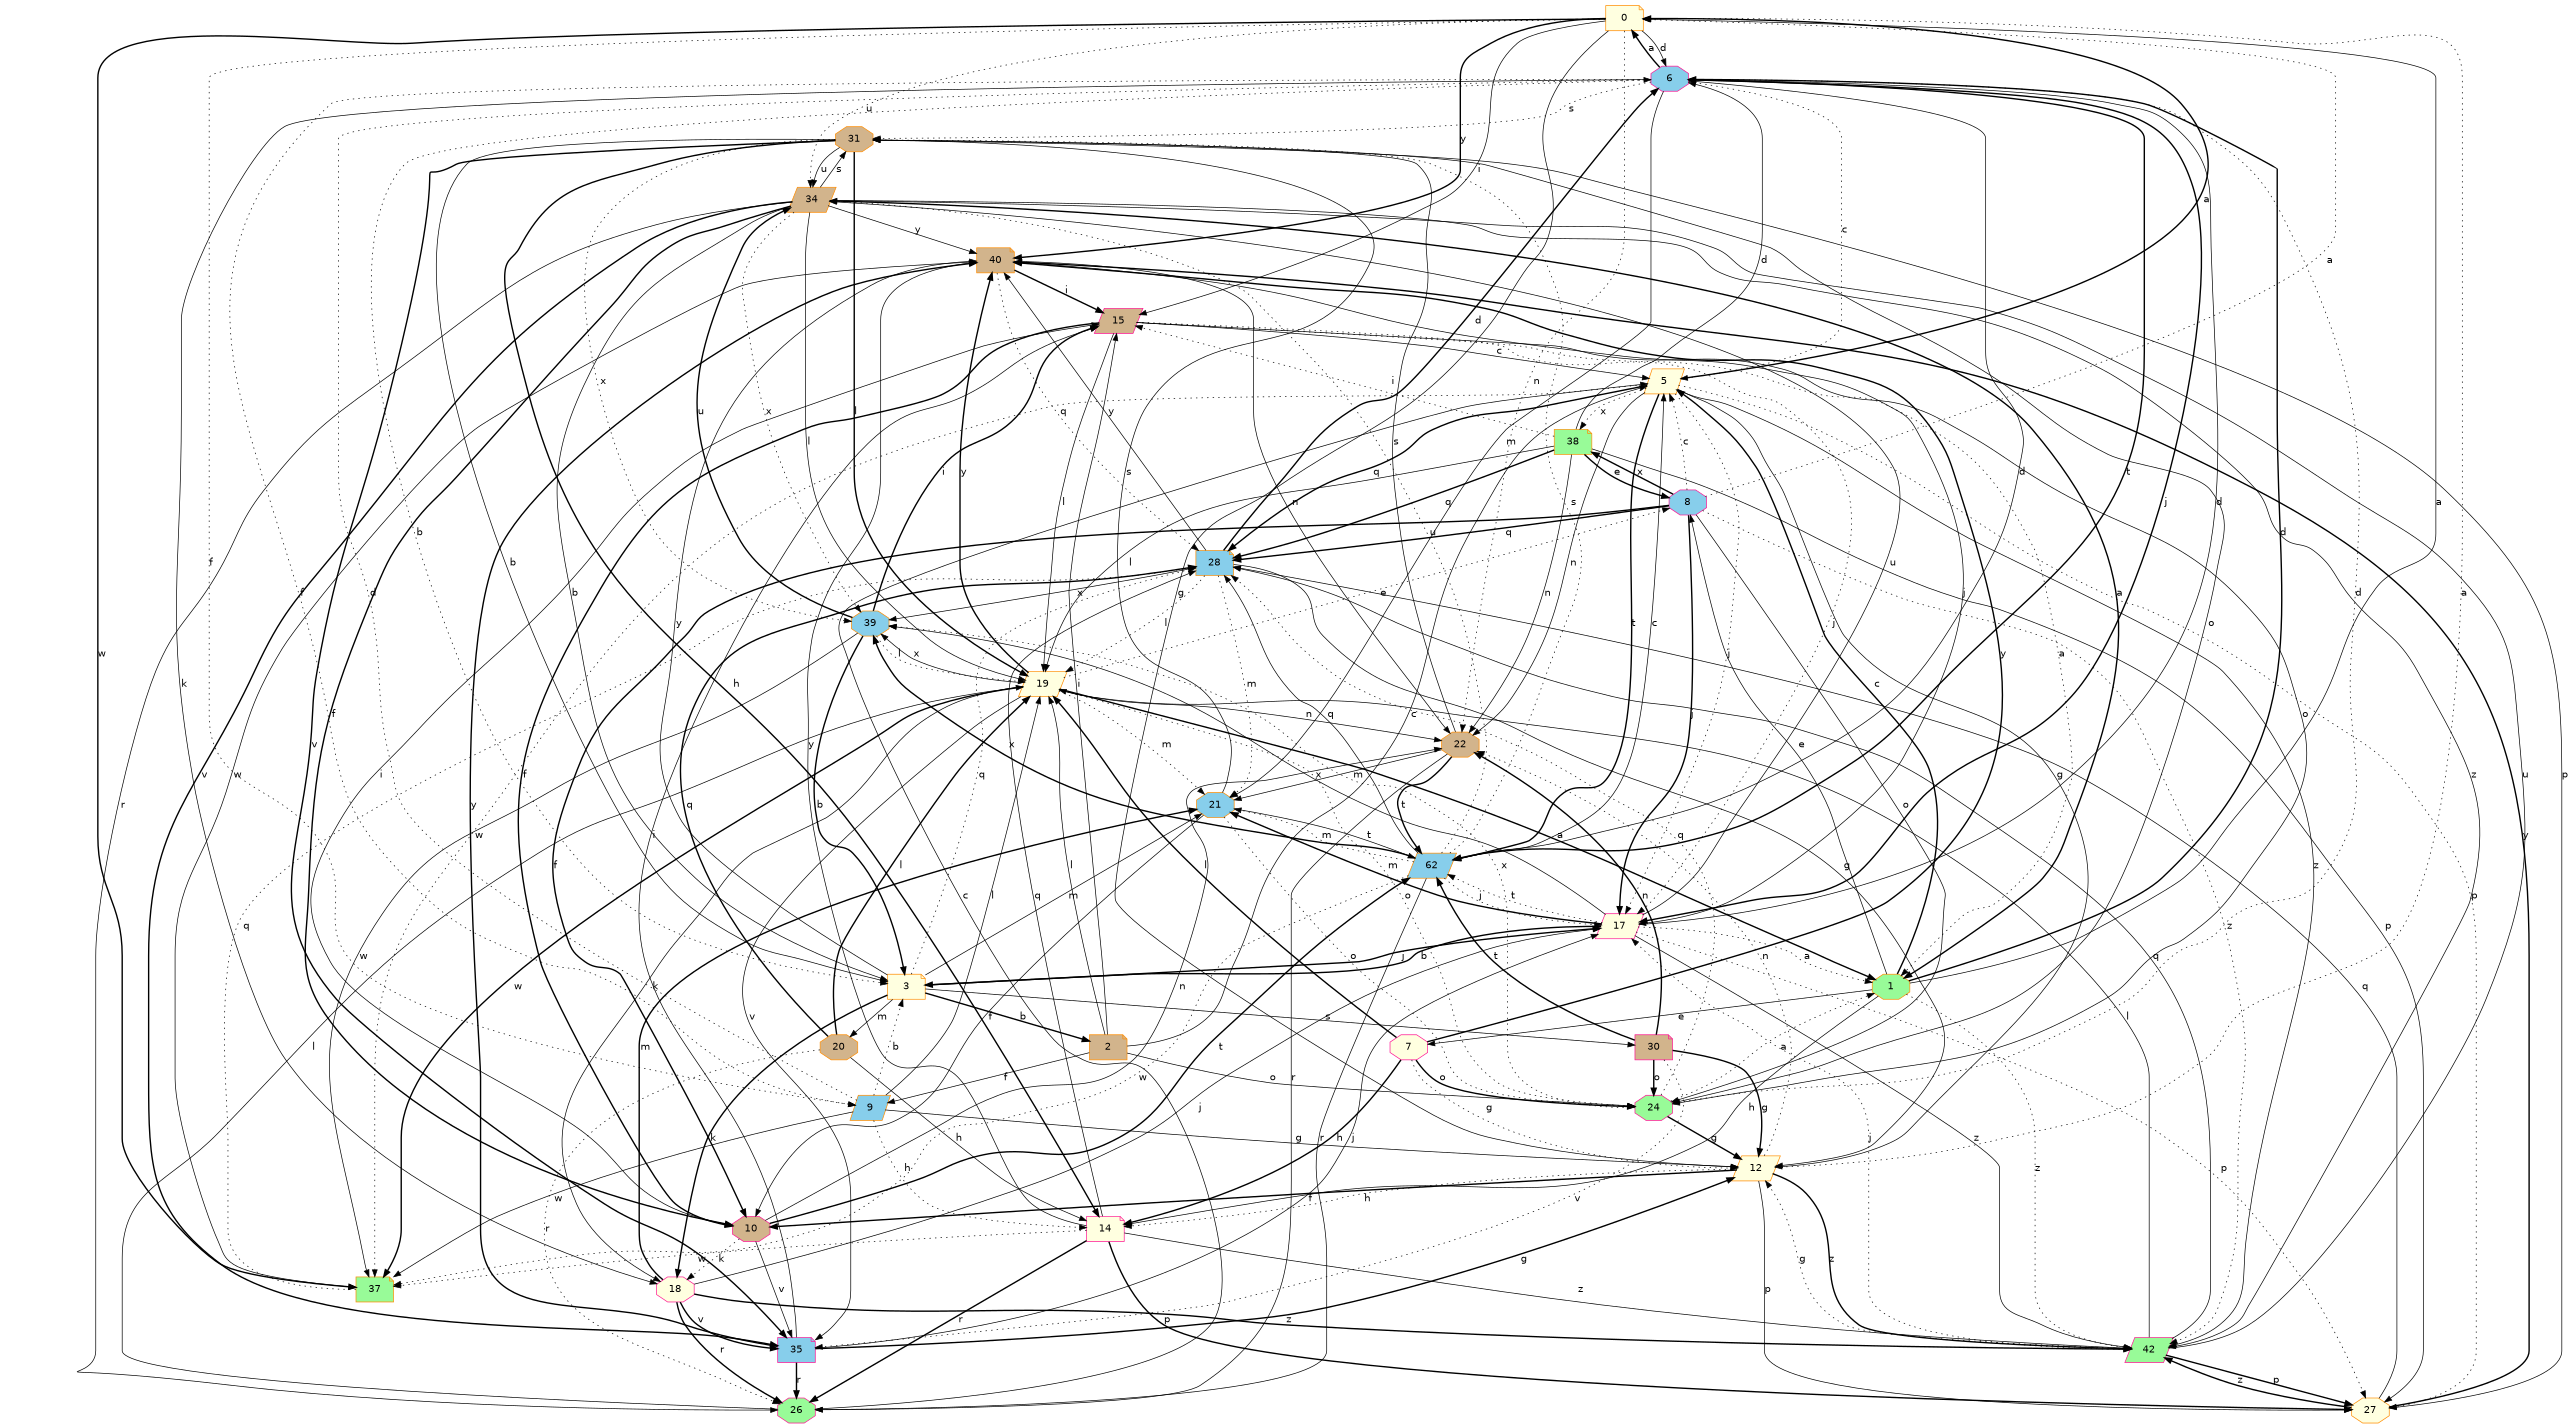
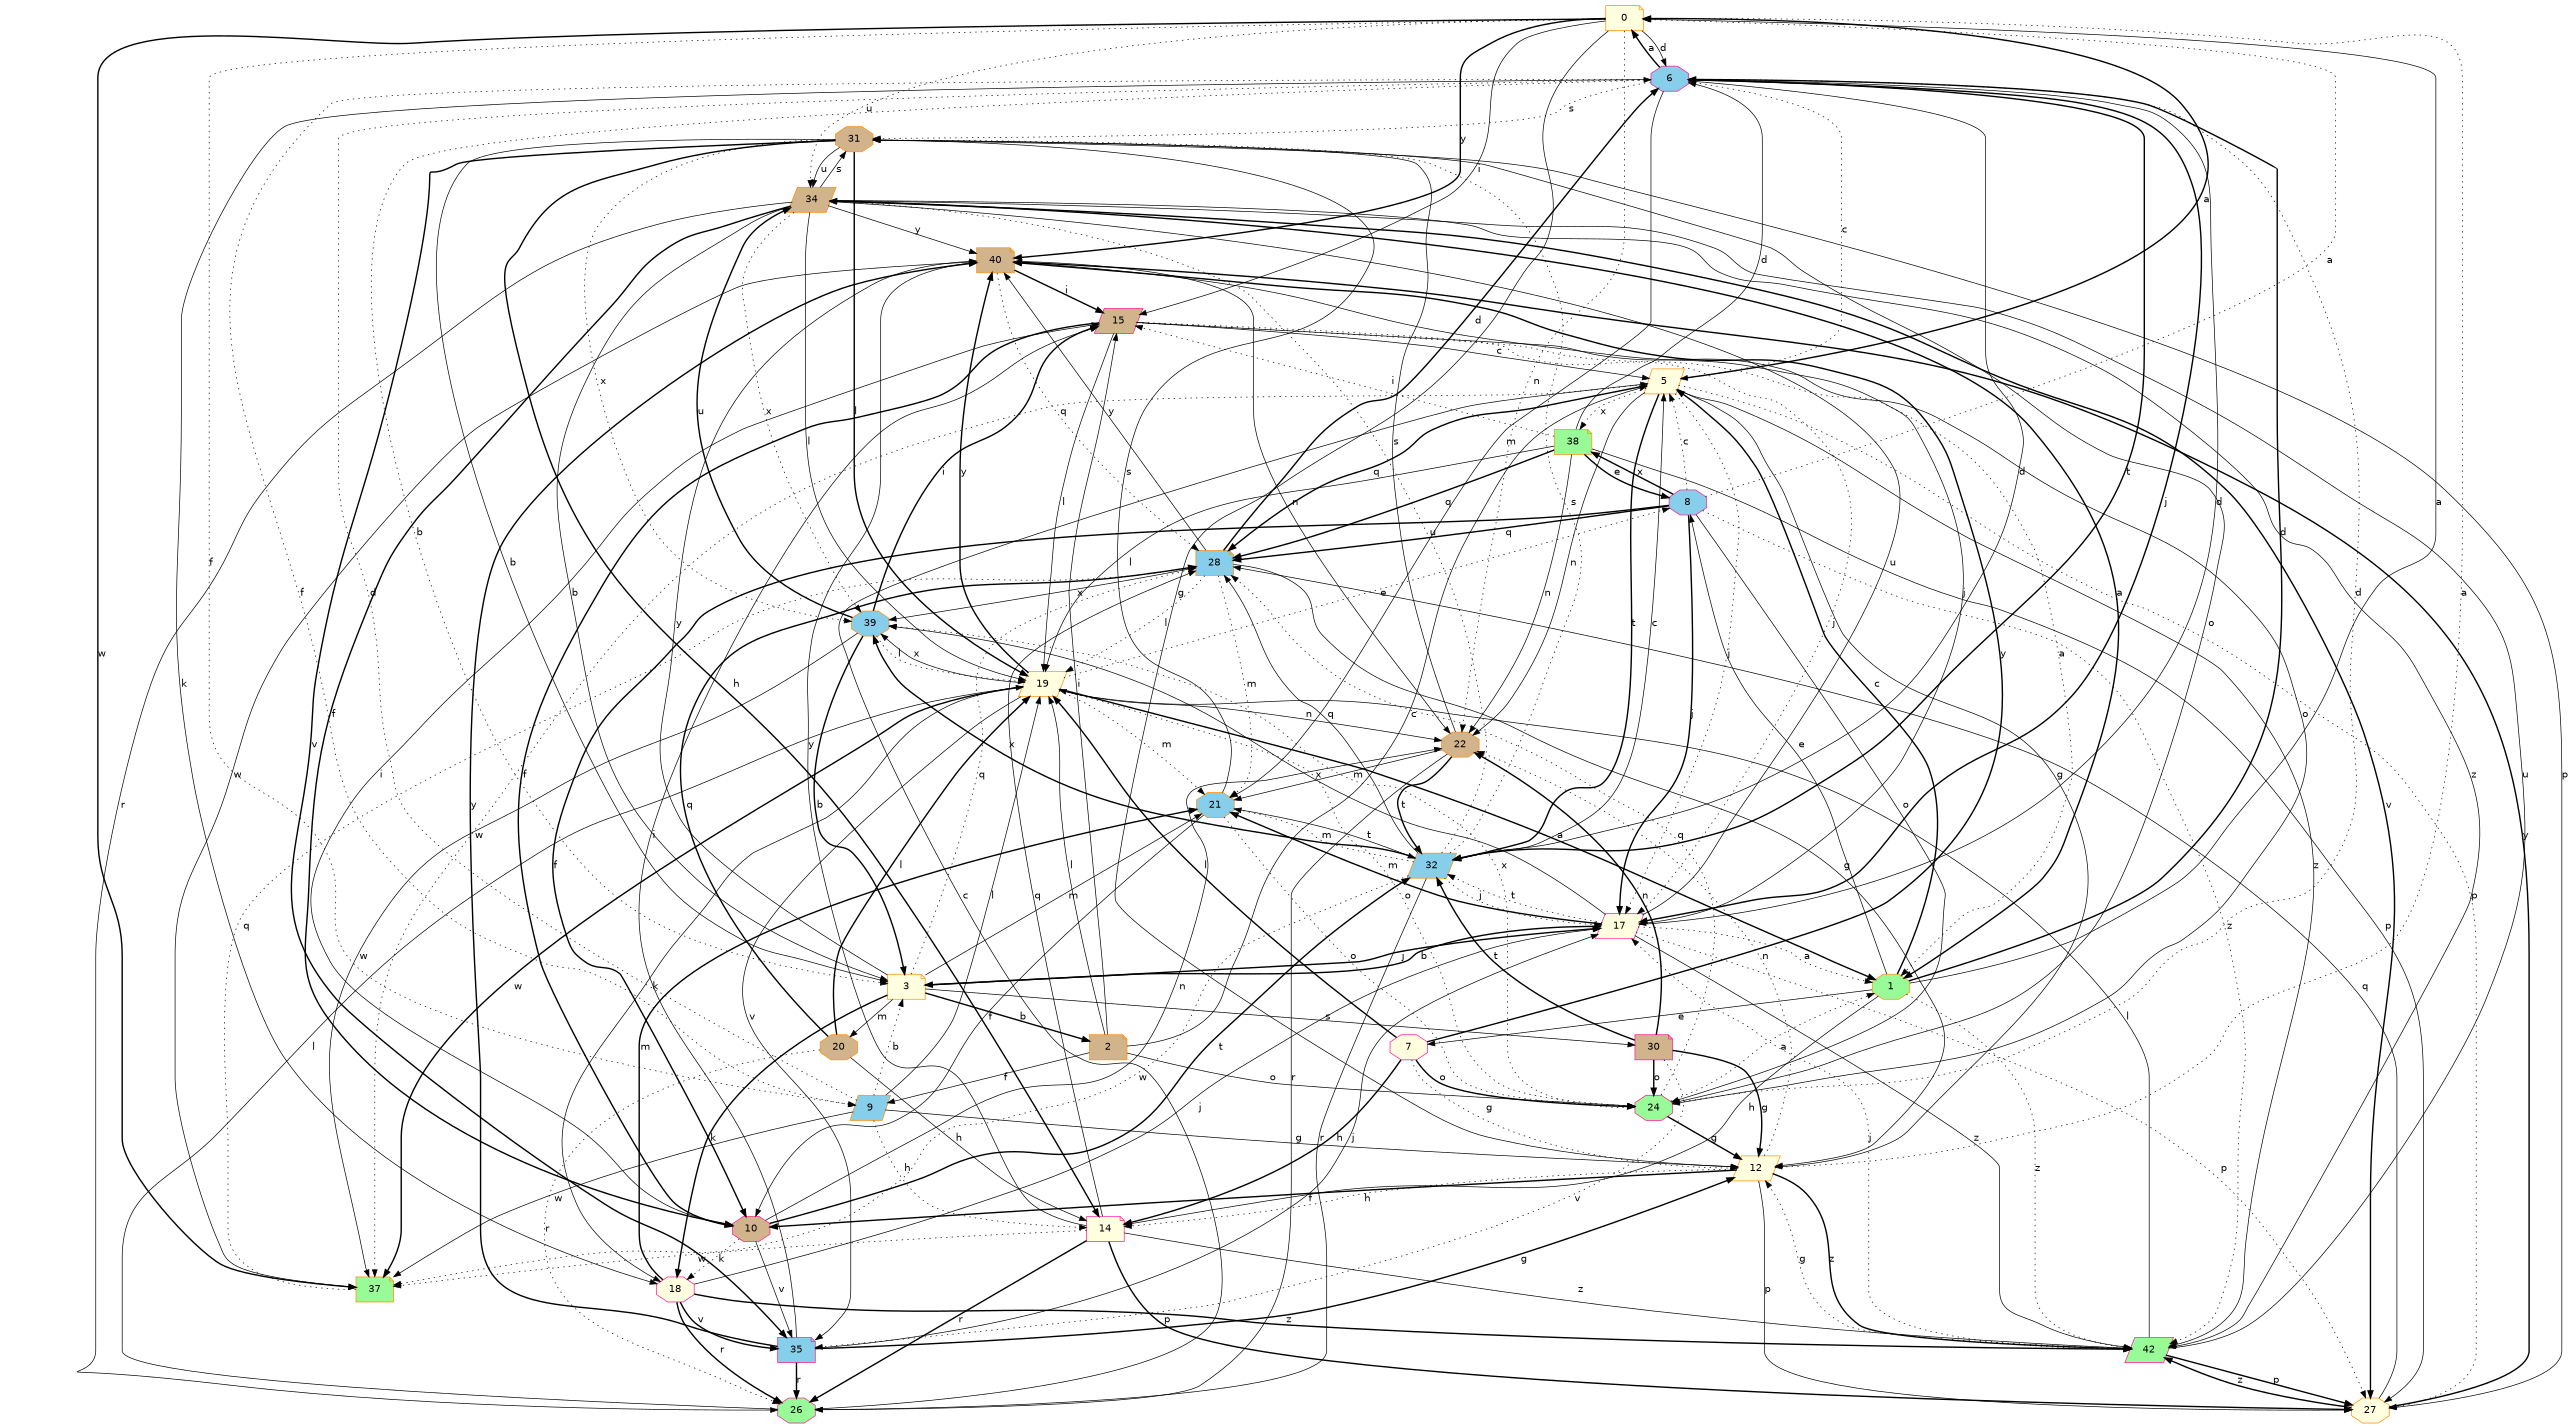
(1916, 774) -> none
(1432, 866) -> (1432, 866)
(156, 879) -> (2003, 378)
